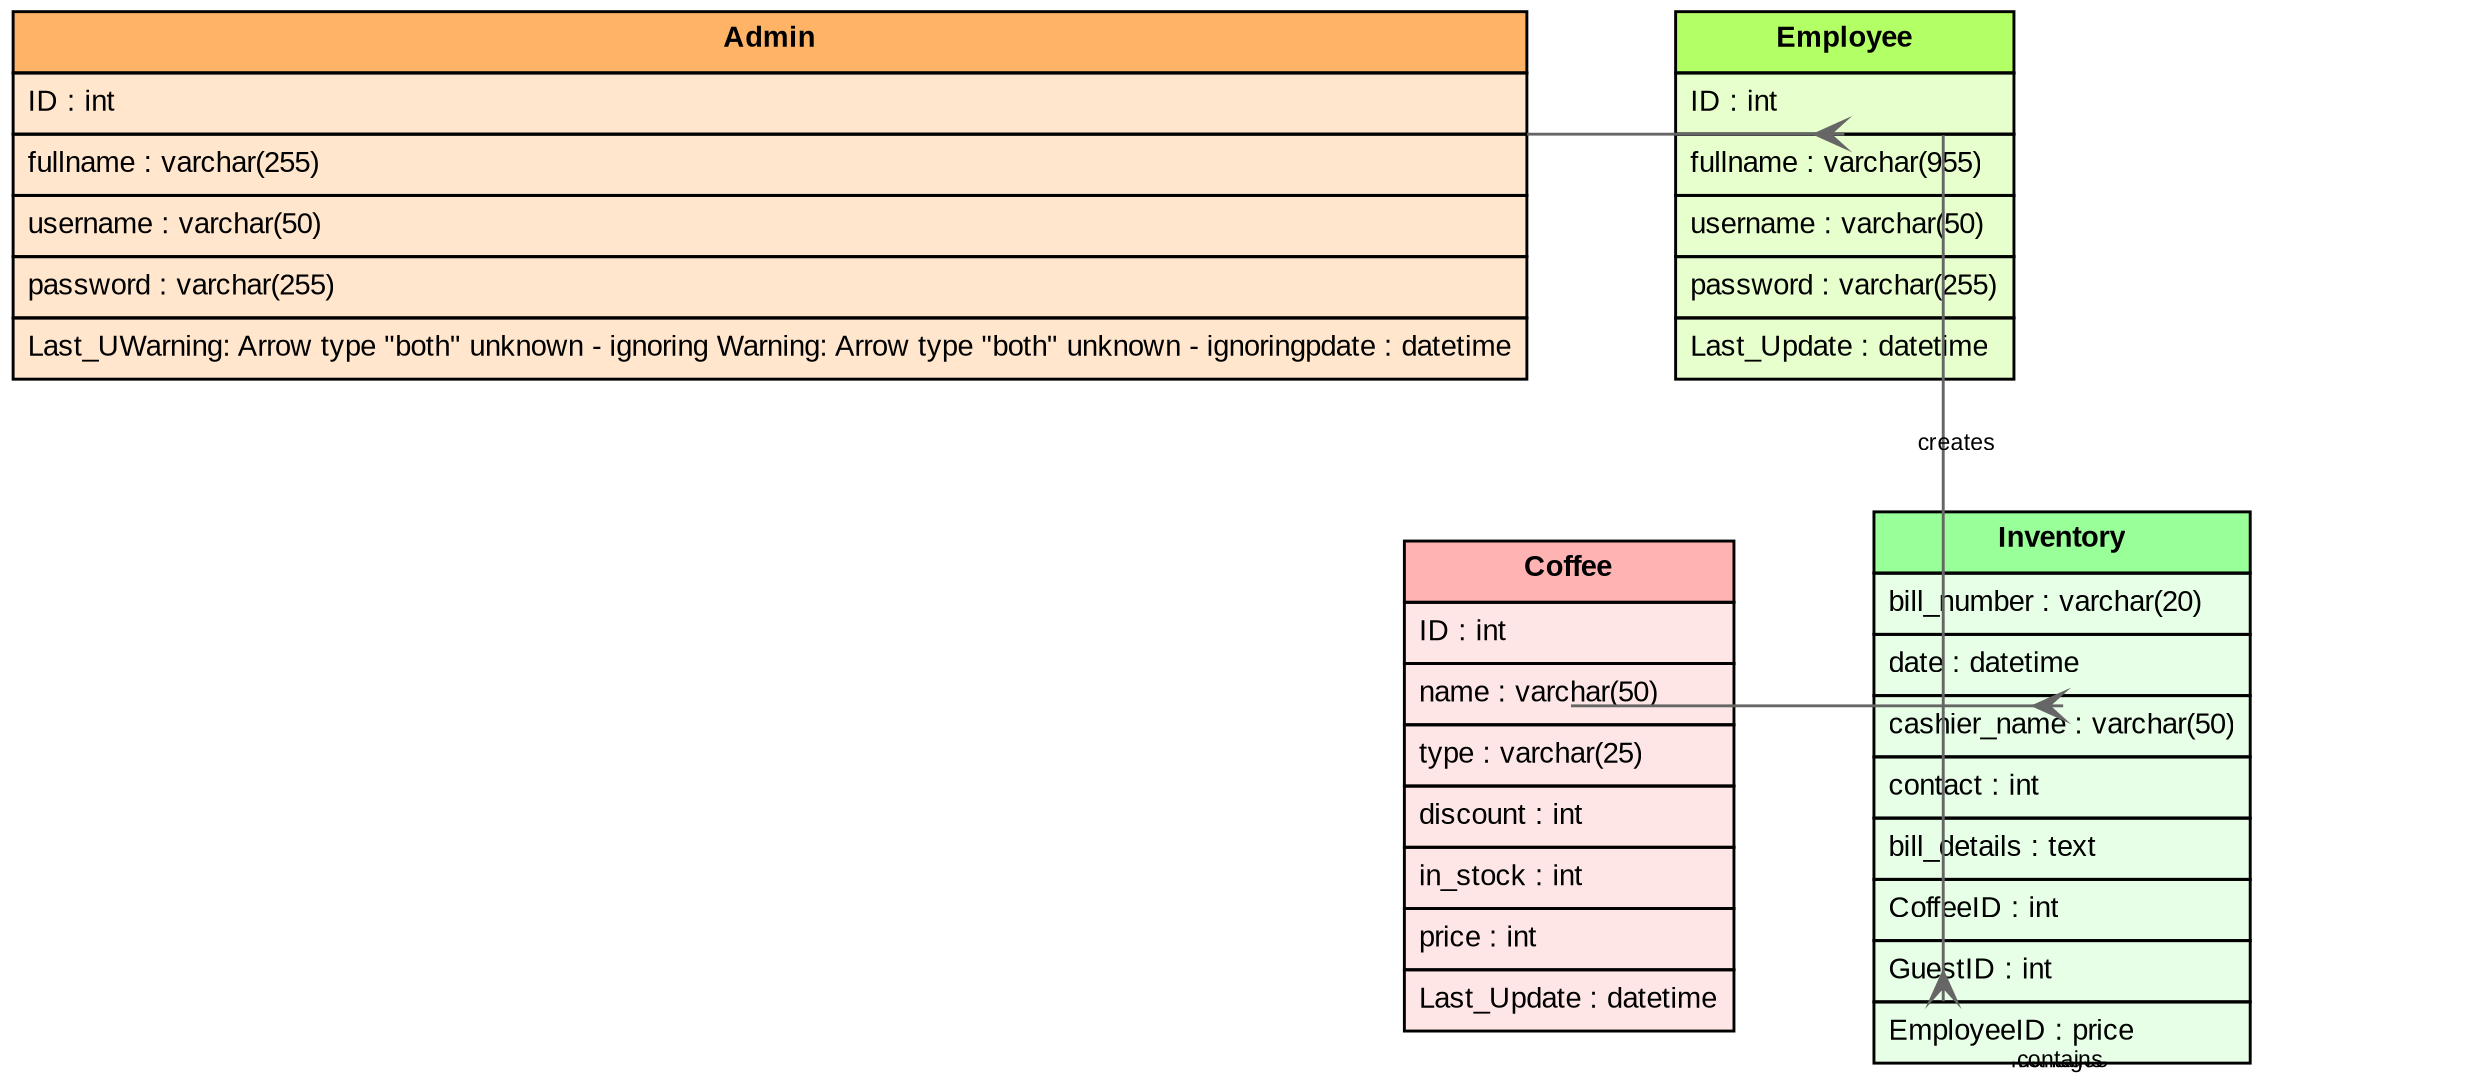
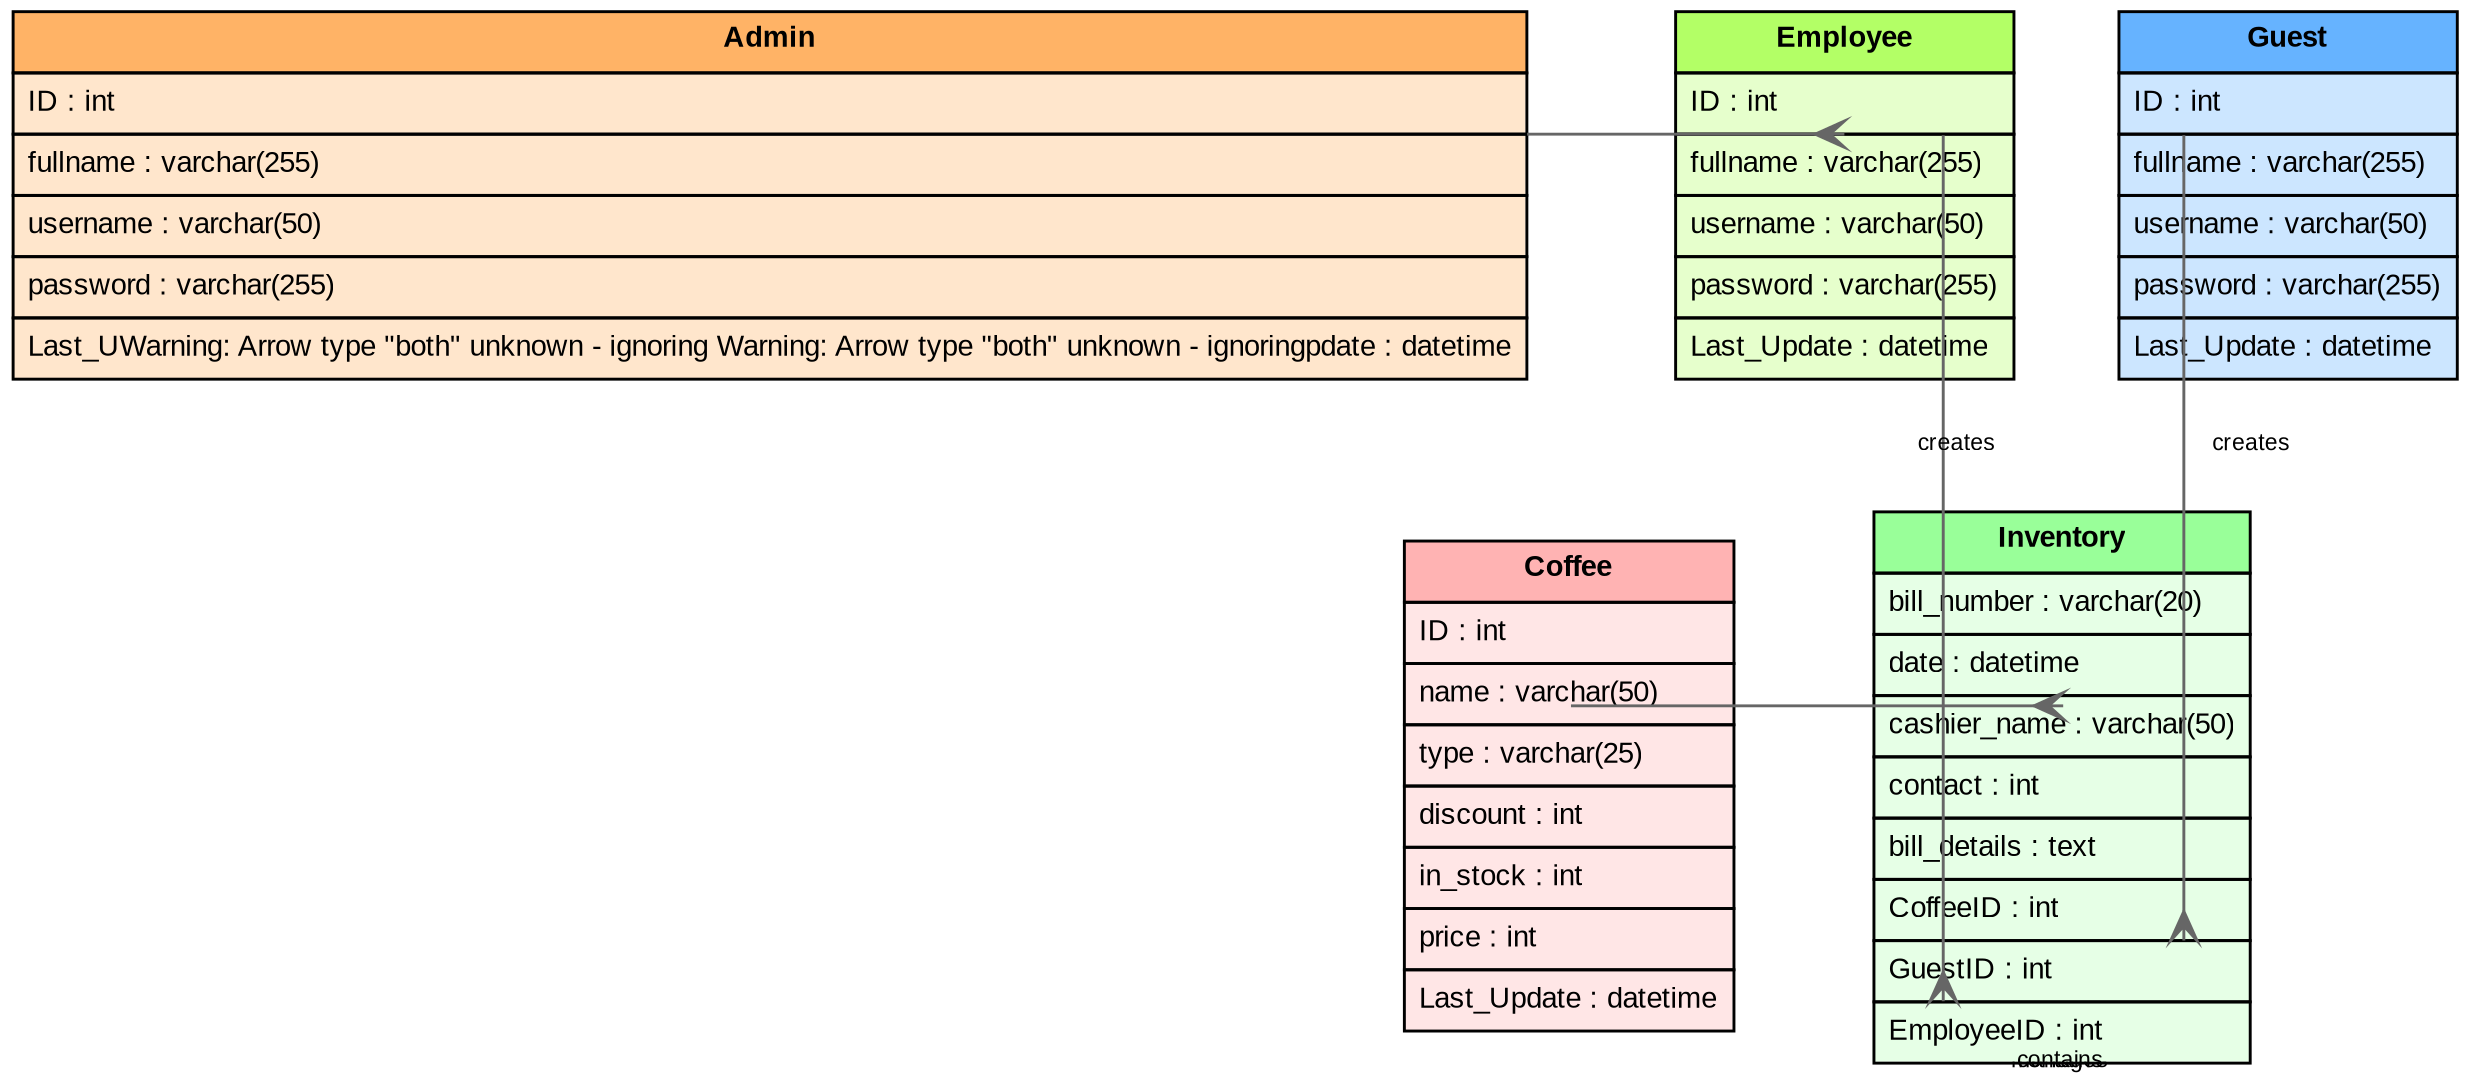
(1836, 163) -> (1836, 163)
none -> (2288, 195)
(2012, 1031) -> (1996, 1031)
